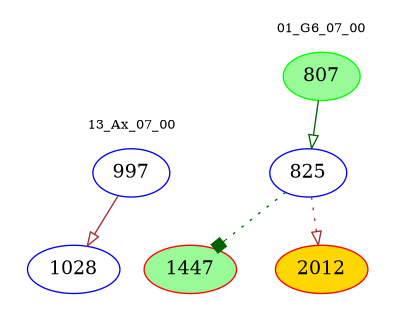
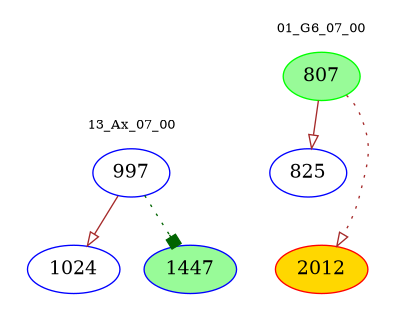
(316, 118) -> (316, 118)
(268, 207) -> (157, 215)
(314, 214) -> (367, 164)
(74, 269) -> (74, 269)
(190, 269) -> (190, 269)
